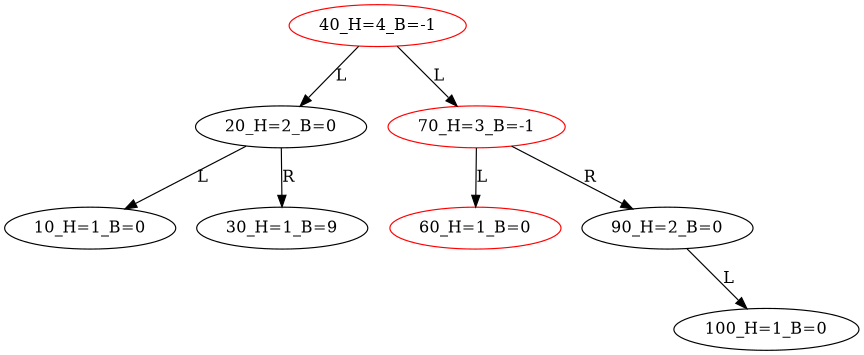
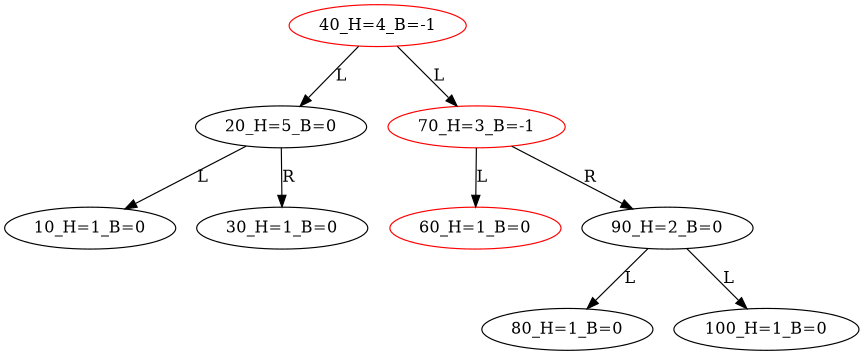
(281, 127) -> (281, 127)
(282, 228) -> (282, 228)
none -> (567, 329)
